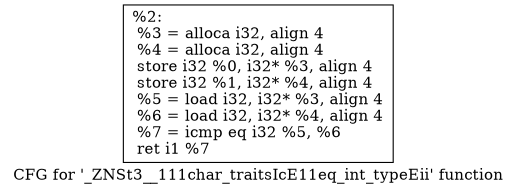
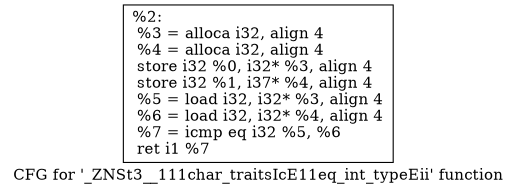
(253, 83) -> (253, 83)
